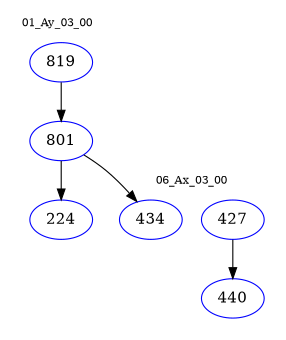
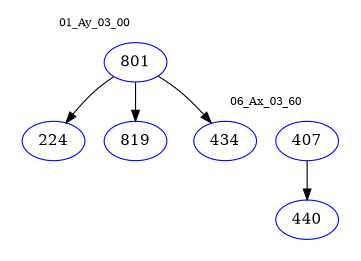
(61, 96) -> (136, 96)
(192, 181) -> (266, 102)
(233, 220) -> (307, 141)
